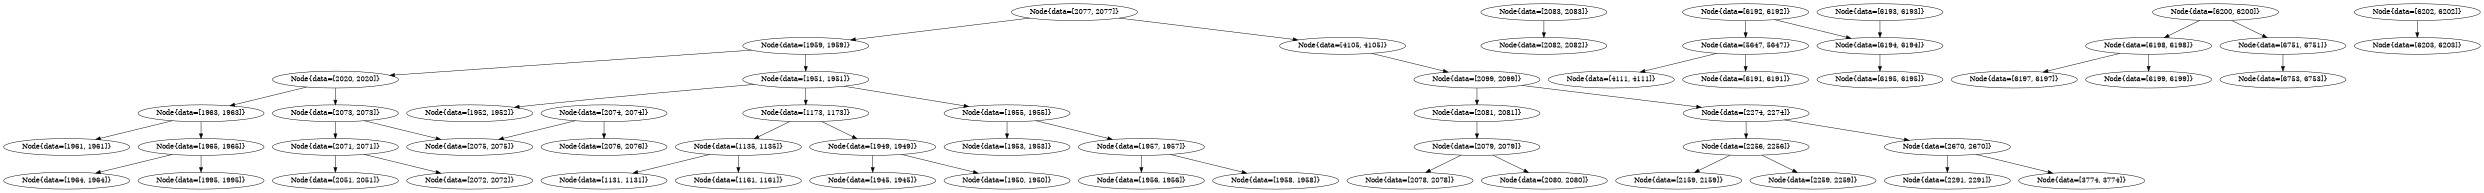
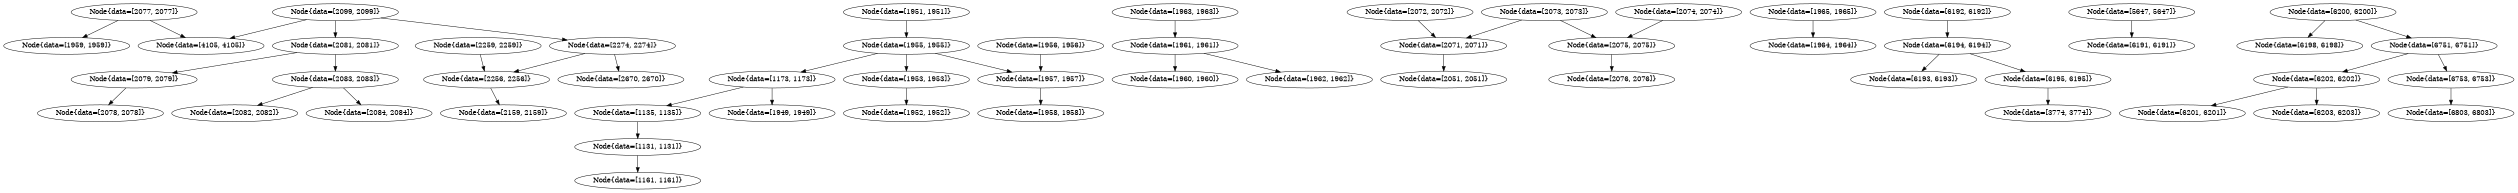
(1746, 27) -> none
(1880, 27) -> (1932, 61)
none -> (335, 60)
(806, 60) -> none
(1407, 62) -> (271, 28)
none -> (2378, 62)
(335, 80) -> none
none -> (1175, 80)
none -> (1309, 80)
(1611, 80) -> none
(2014, 80) -> none
(2149, 80) -> none
(806, 94) -> (842, 62)
(637, 95) -> (906, 94)
none -> (369, 113)
none -> (2182, 113)
none -> (2451, 113)
(201, 128) -> none
(604, 128) -> (1612, 60)
(738, 162) -> (638, 162)
(1141, 162) -> (1041, 60)
(400, 163) -> (1425, 27)
(1777, 163) -> (482, 60)
(2012, 163) -> (2048, 94)
(201, 181) -> none
(873, 181) -> none
(1007, 181) -> none
(1544, 181) -> none
(1947, 181) -> none
